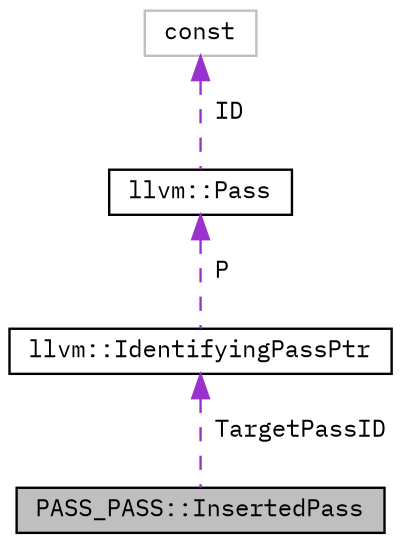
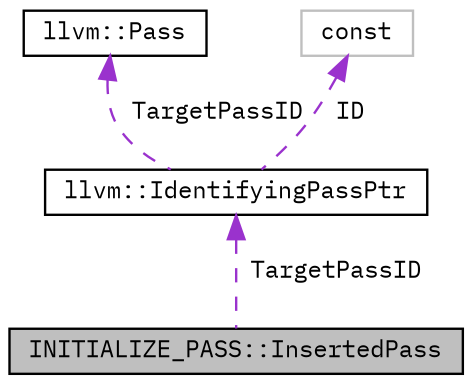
(201, 125) -> (304, 127)
(216, 272) -> (211, 113)
(201, 510) -> (236, 351)
